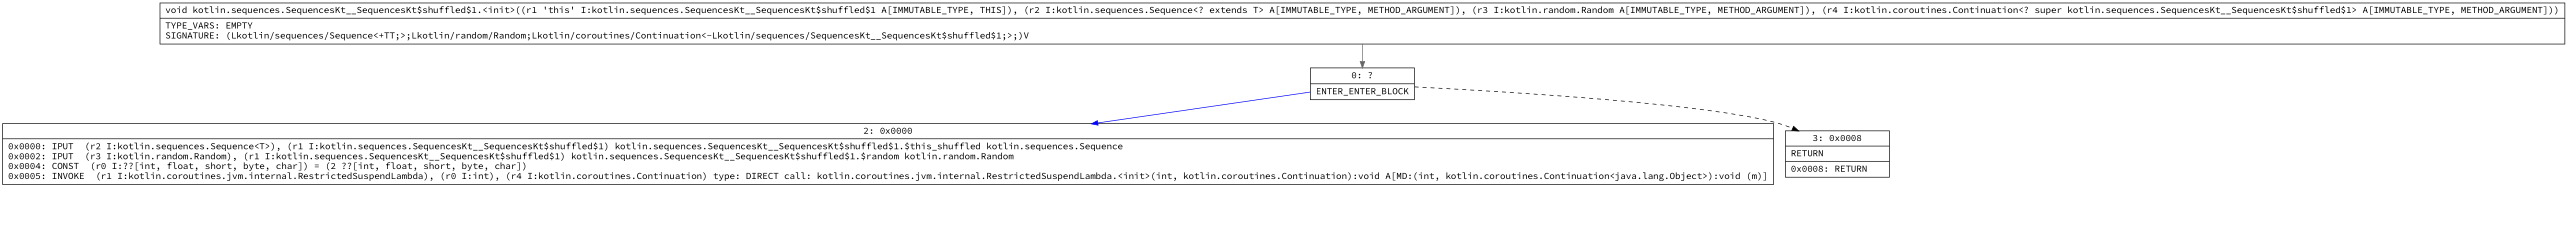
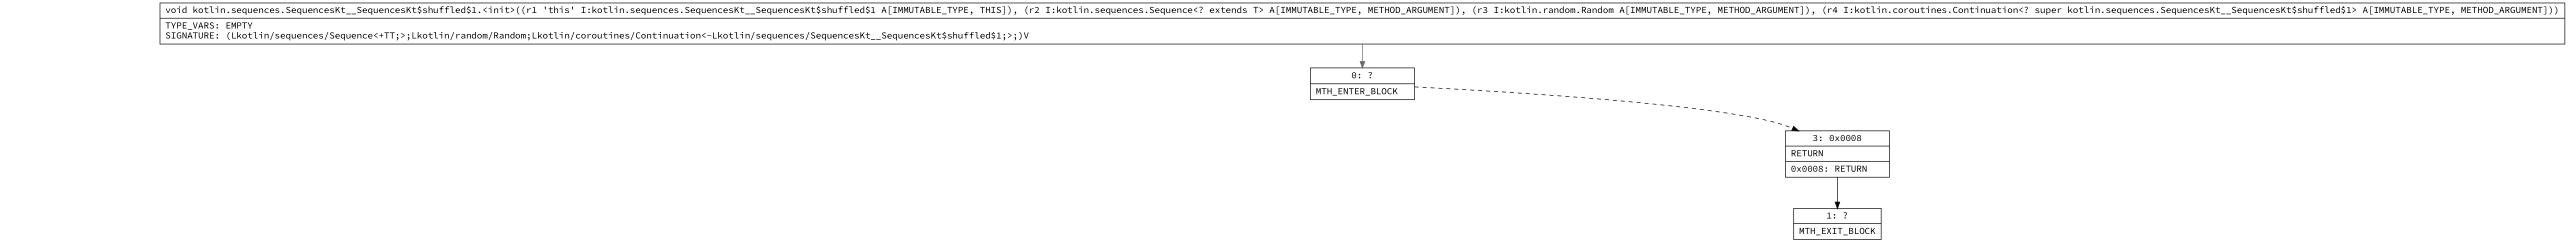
(1362, 91) -> (1357, 91)
(888, 154) -> none
none -> (1837, 224)
